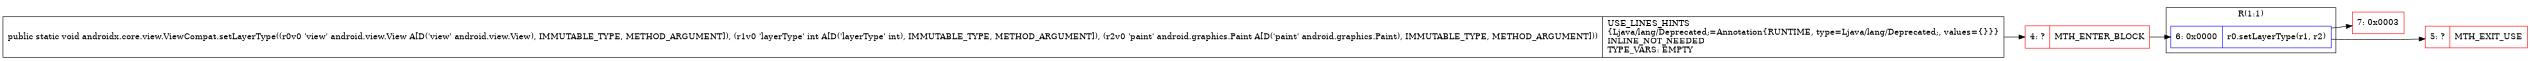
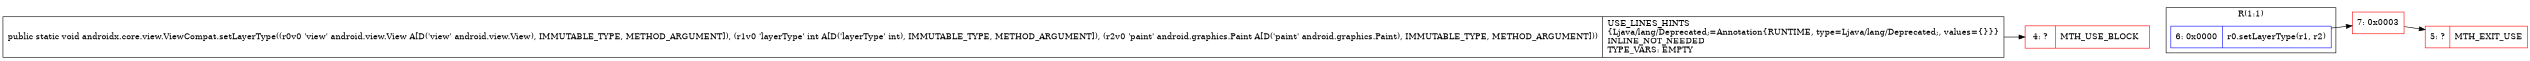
(2100, 37) -> (2099, 37)
(2157, 37) -> none
(2375, 40) -> (2412, 28)
